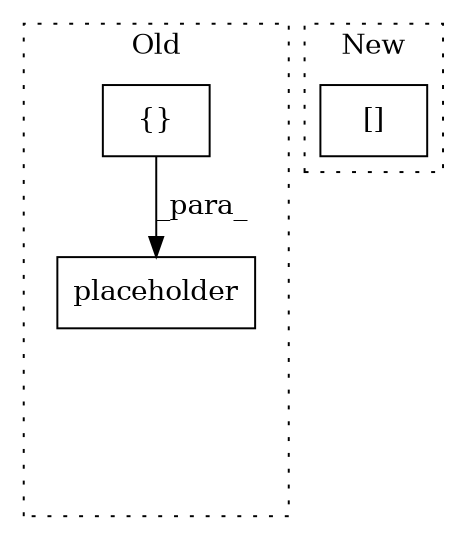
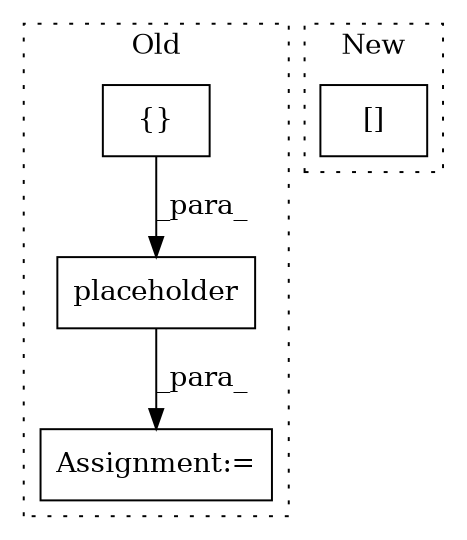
none -> (156, 465)
